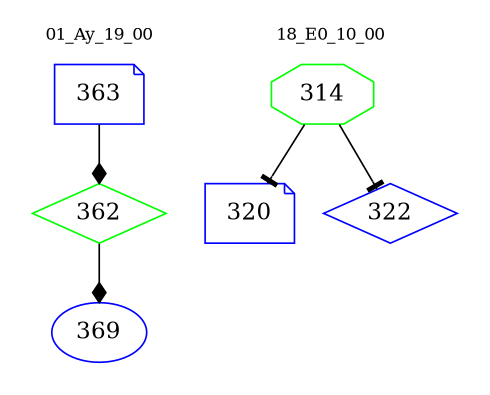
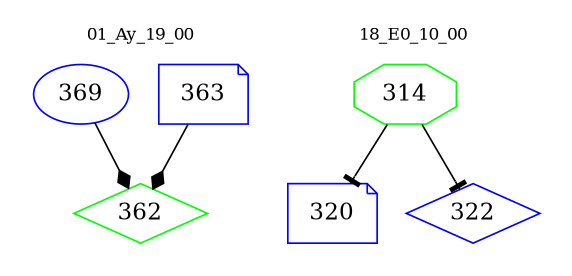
(99, 263) -> (107, 146)
